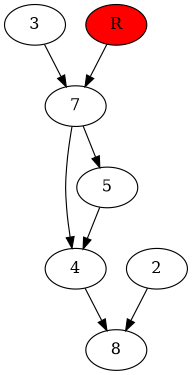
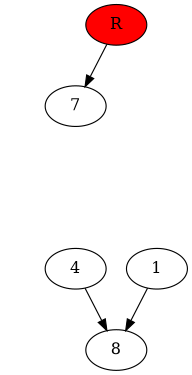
(35, 25) -> none
(66, 182) -> none
(107, 187) -> none
(157, 269) -> (157, 269)
